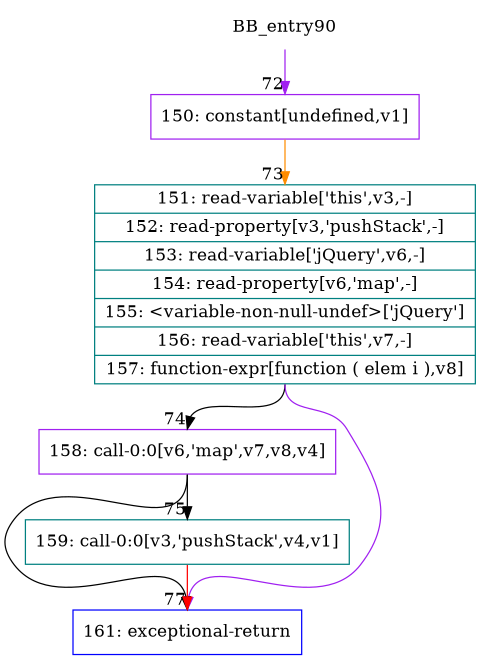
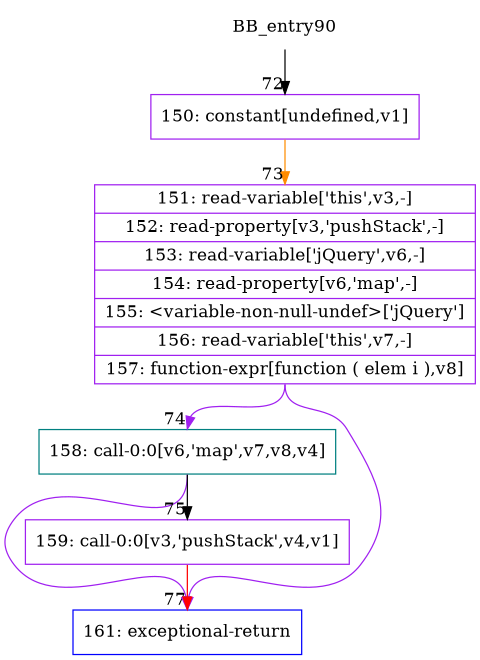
(285, 65) -> (285, 65)
(285, 284) -> (285, 284)
(242, 407) -> (242, 407)
(187, 452) -> (187, 452)
(6, 536) -> (6, 536)
(187, 542) -> (187, 542)
